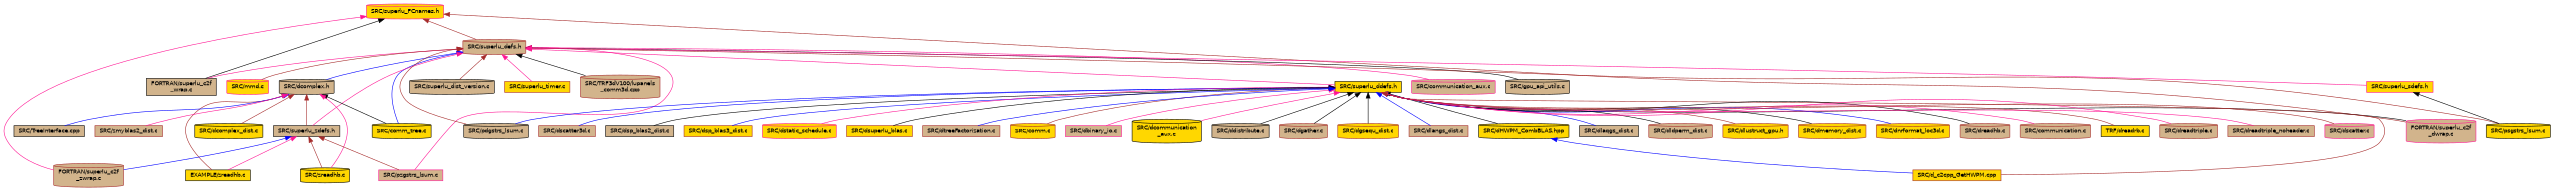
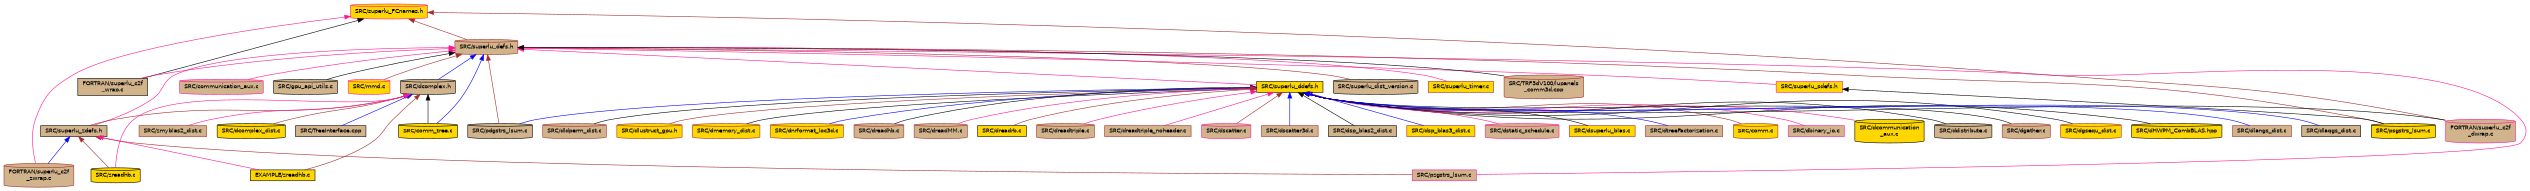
(799, 131) -> (1522, 131)
(2055, 131) -> (941, 131)
(2125, 131) -> (1002, 131)
(1957, 175) -> none
